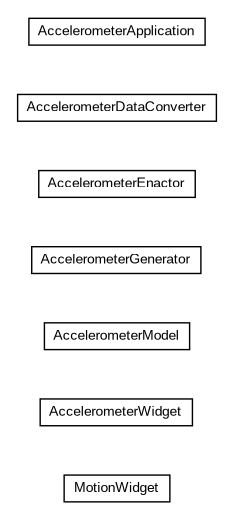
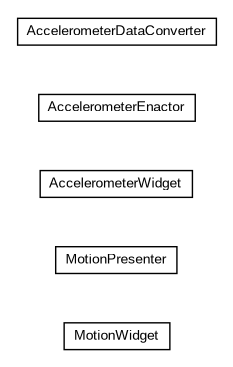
(116, 31) -> none
none -> (116, 259)
(116, 259) -> none
(116, 336) -> none
